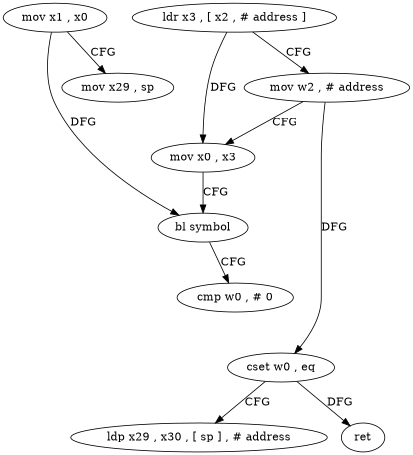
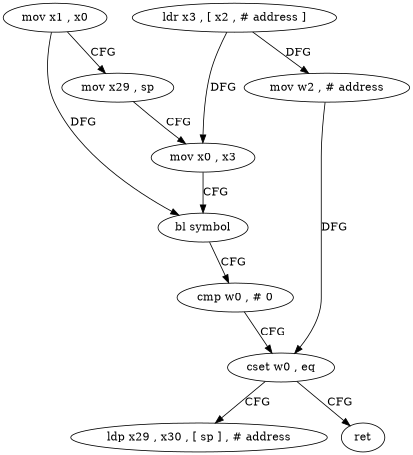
(299, 53) -> (299, 53)
(268, 121) -> (156, 120)
none -> (256, 329)
(340, 402) -> (340, 402)
